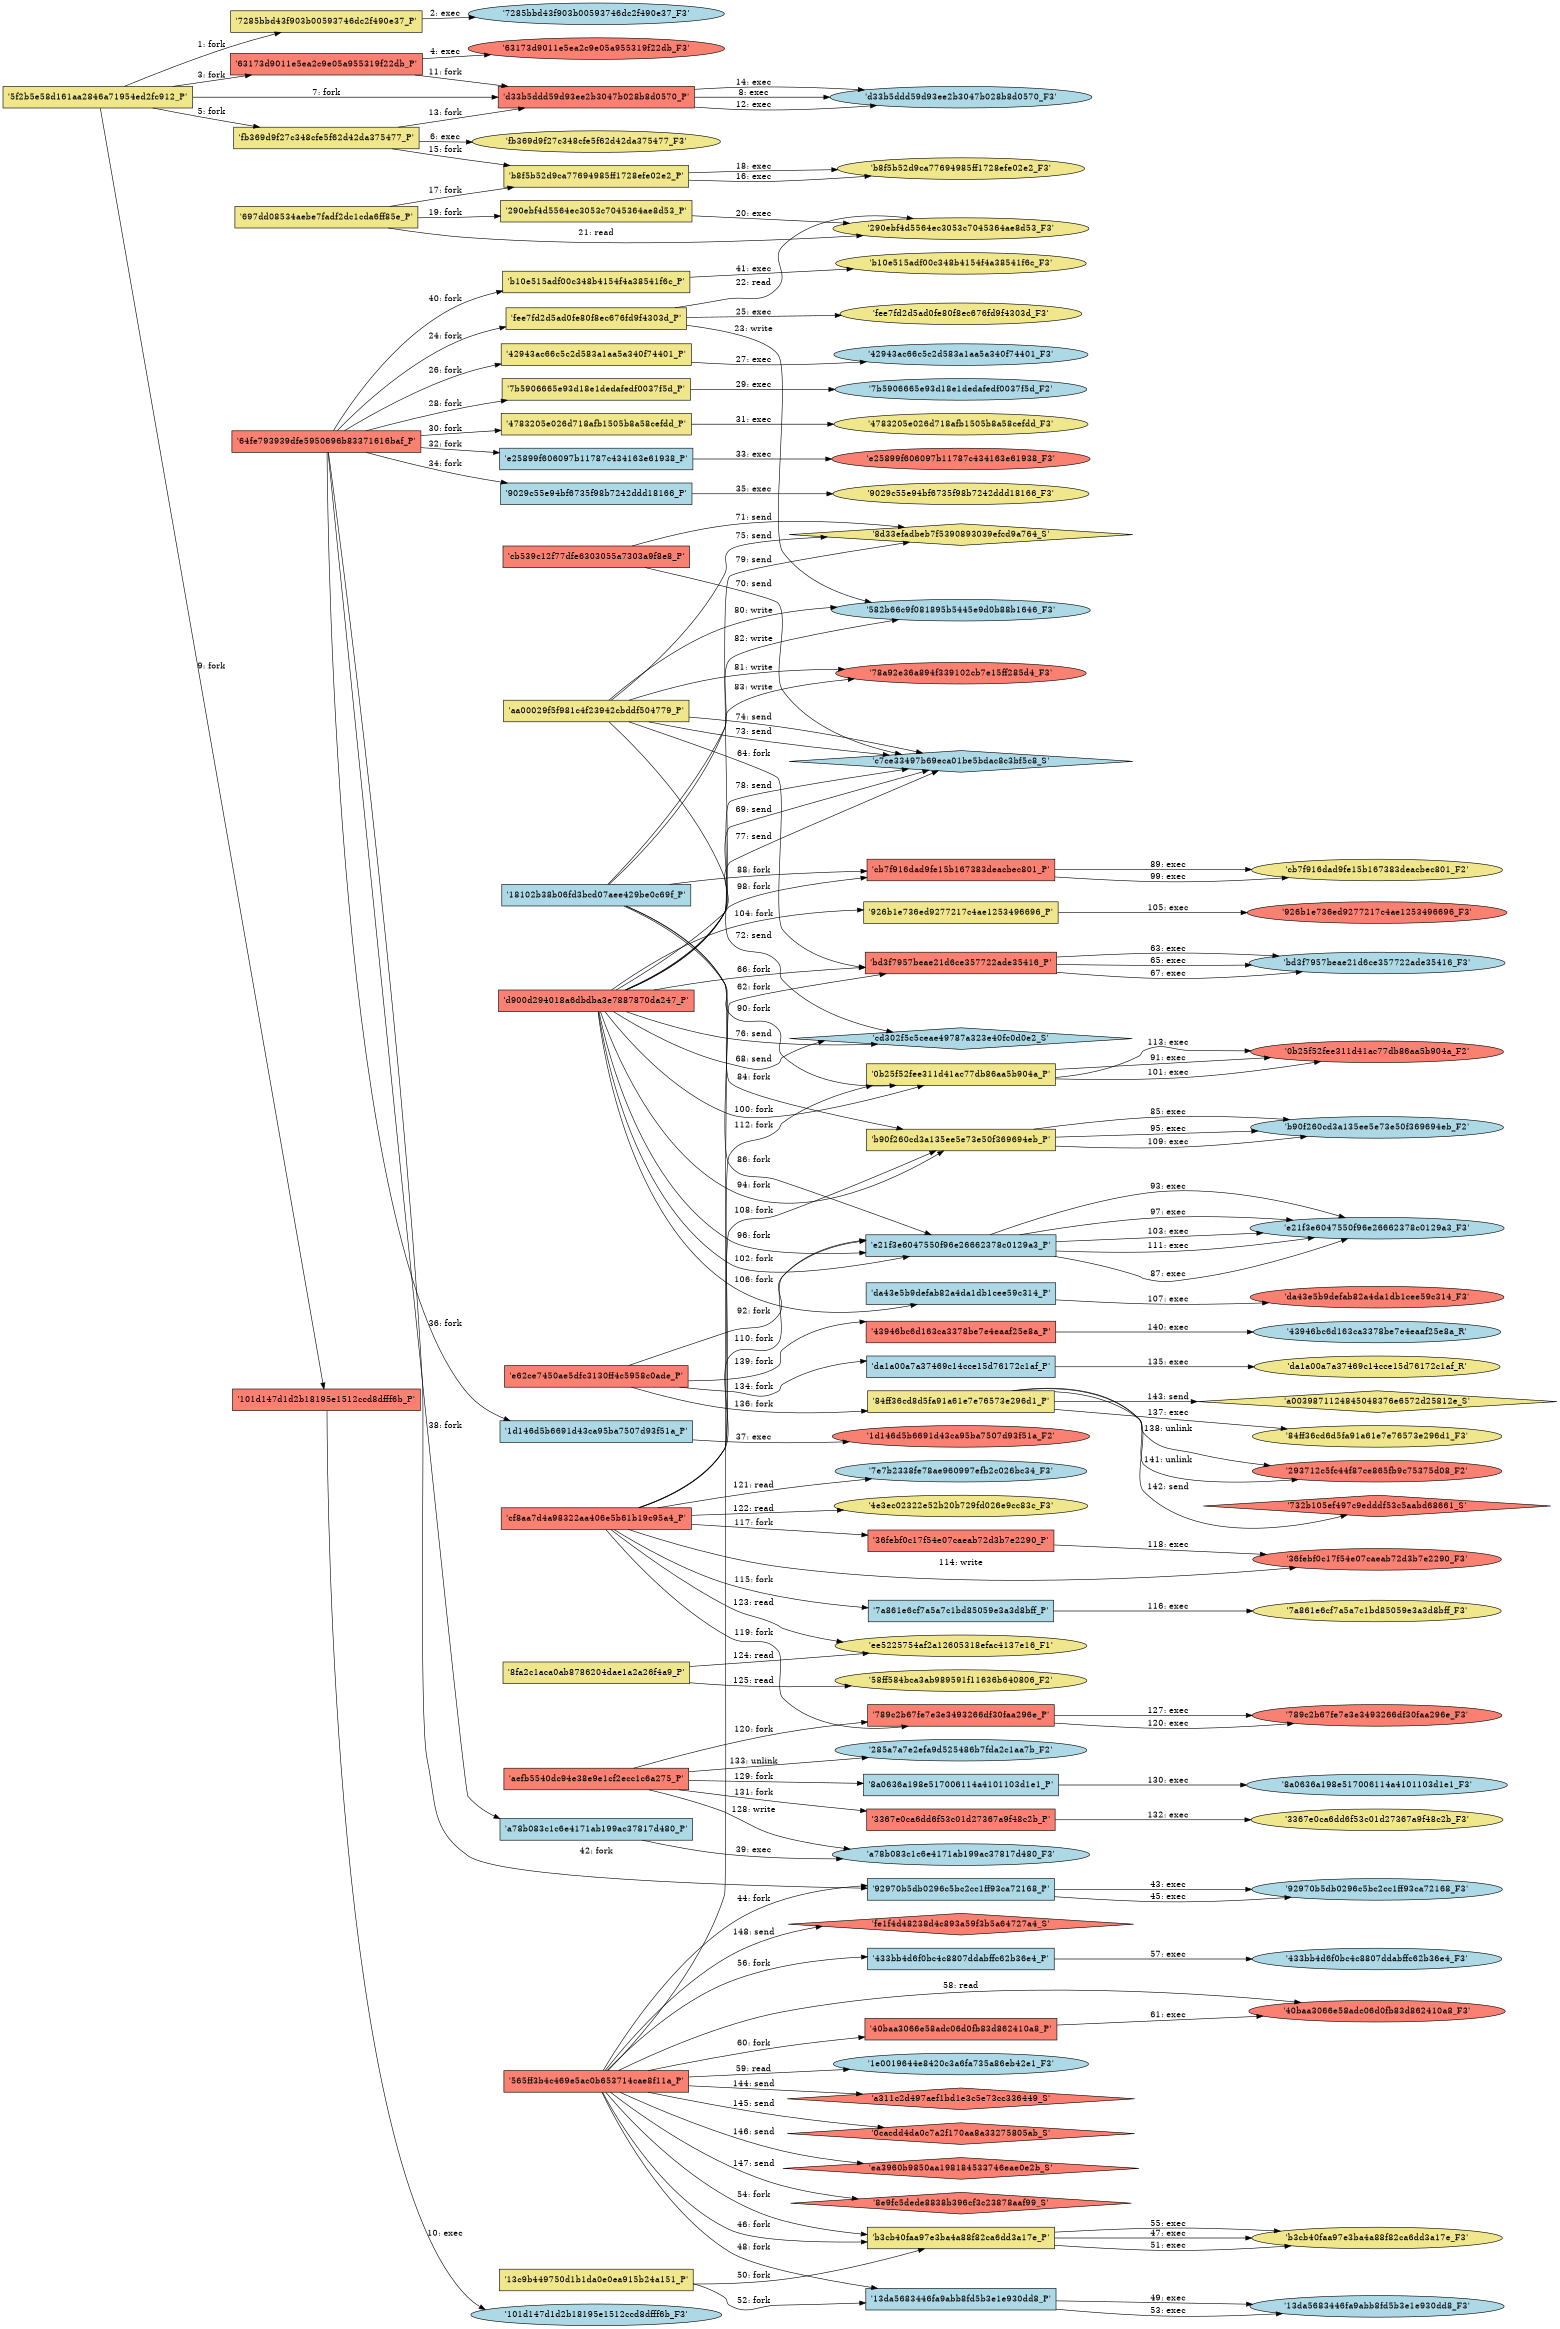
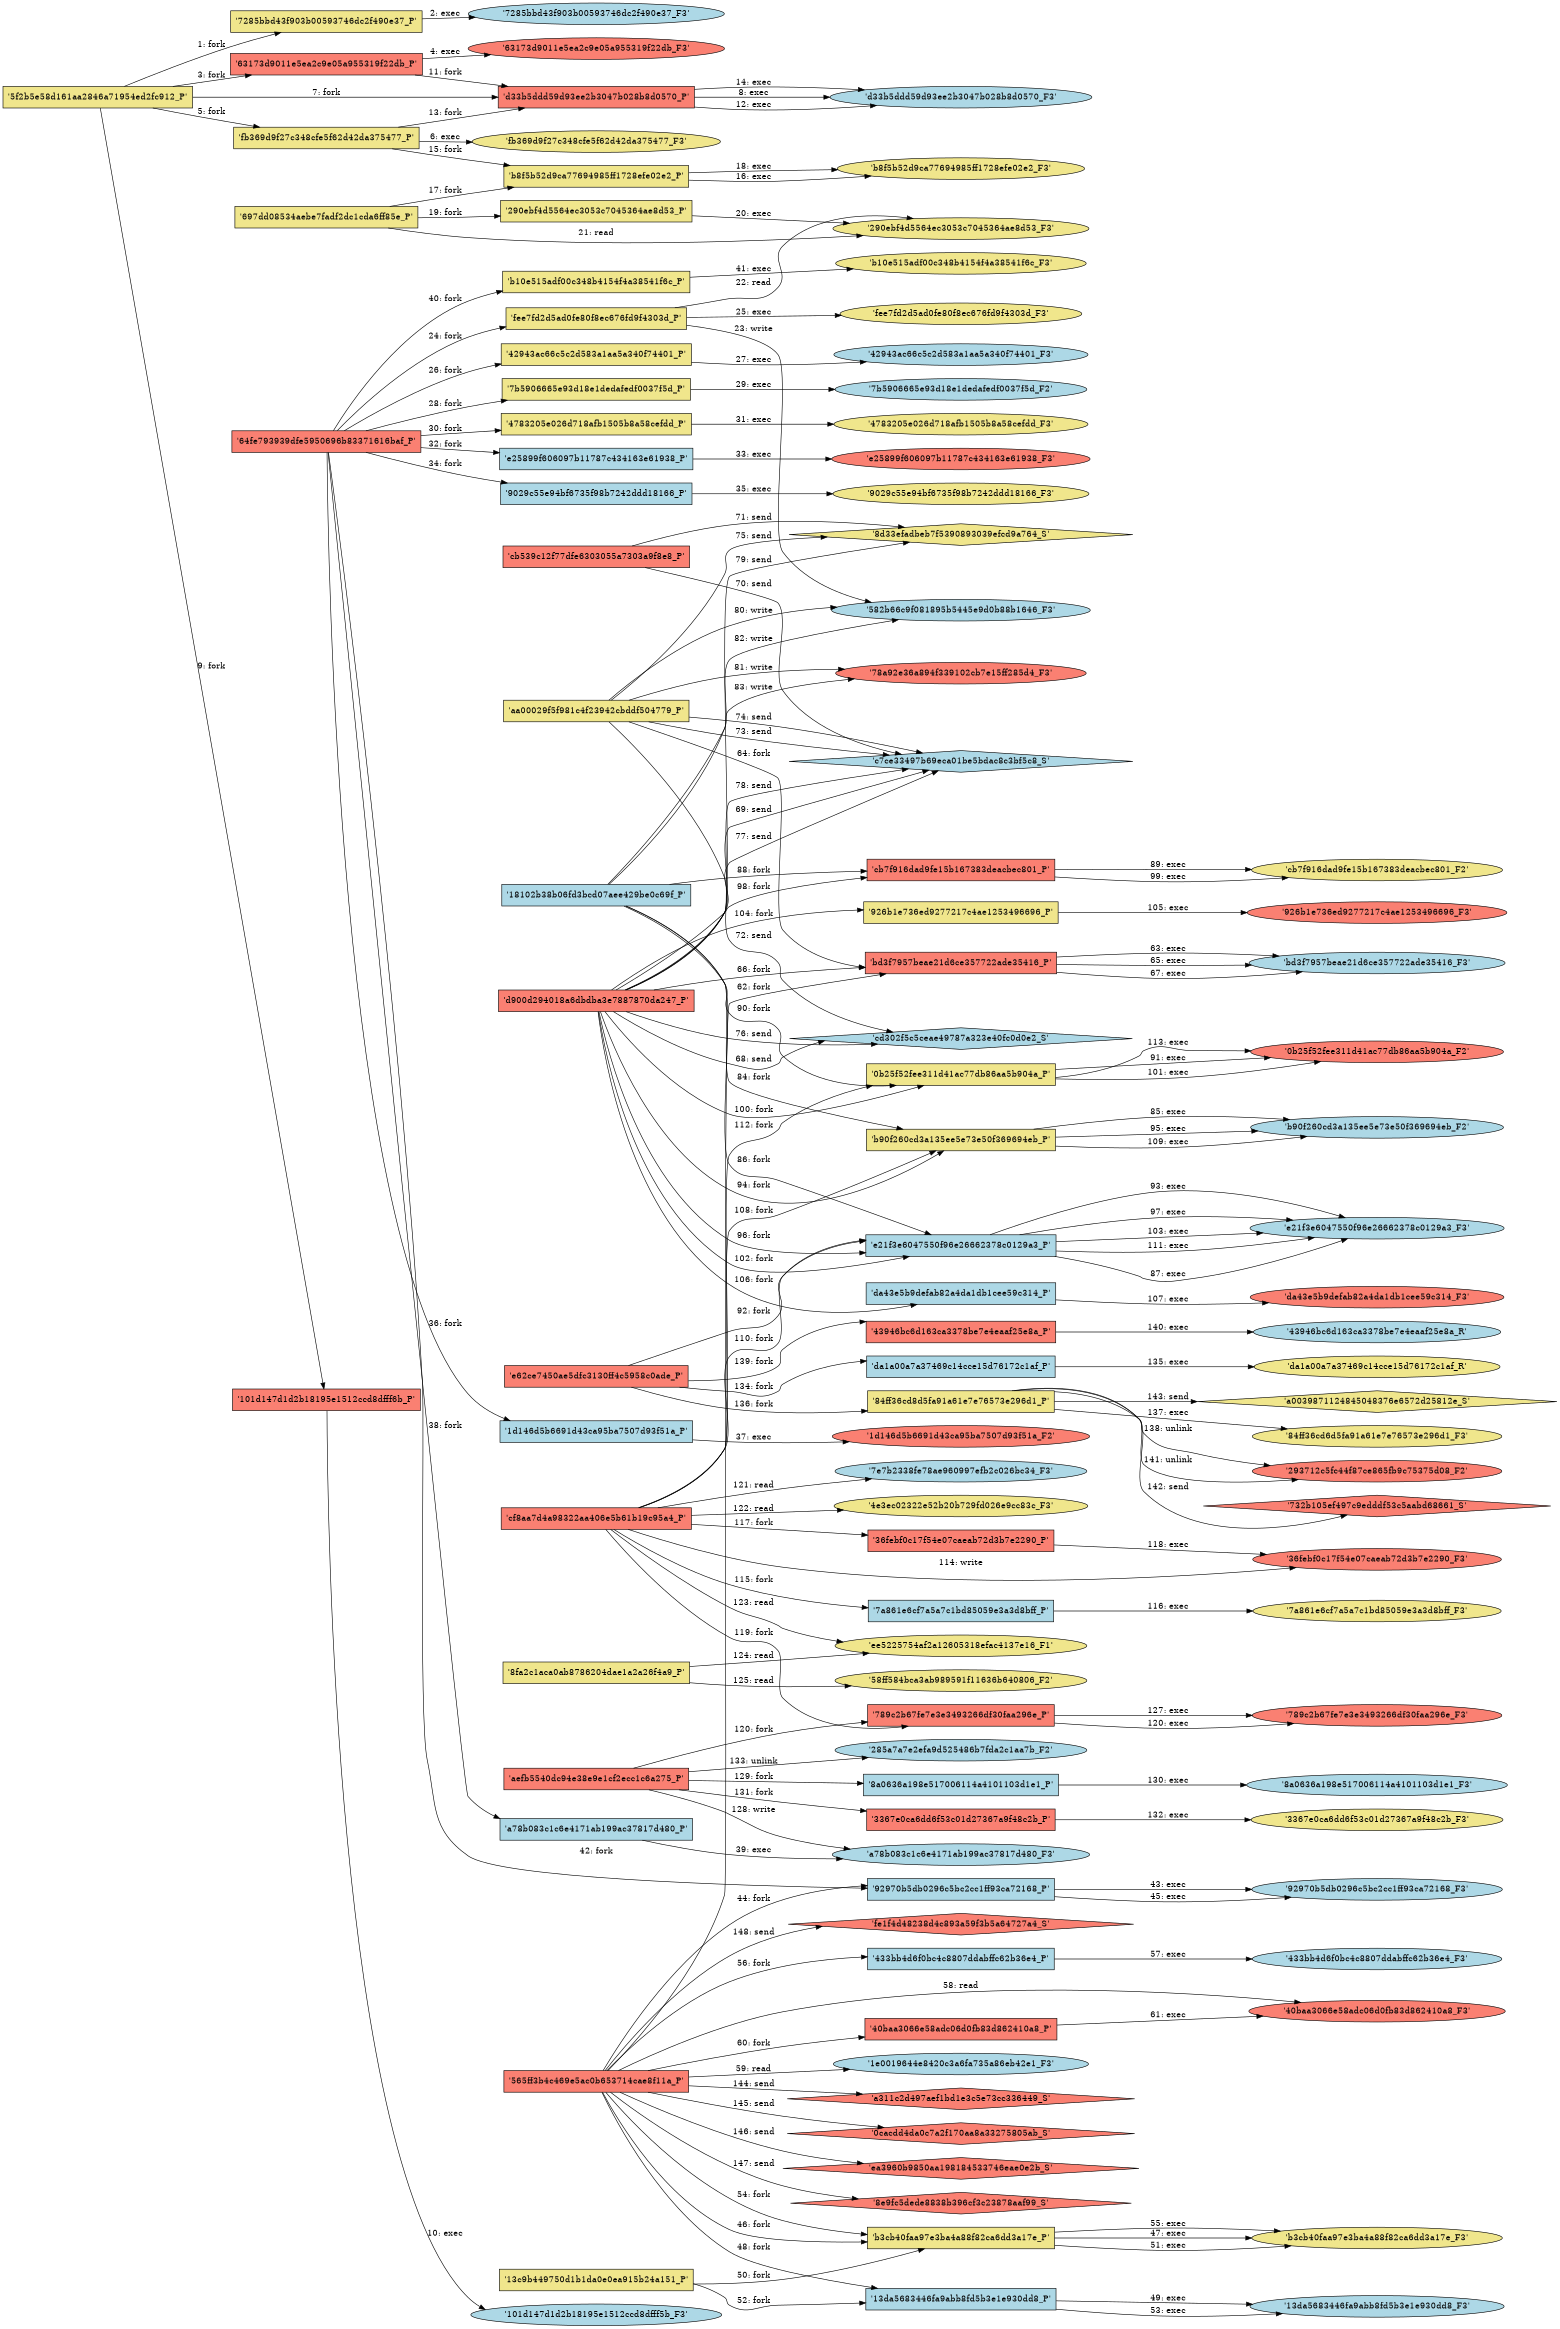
(596, 2315) -> (596, 2315)
